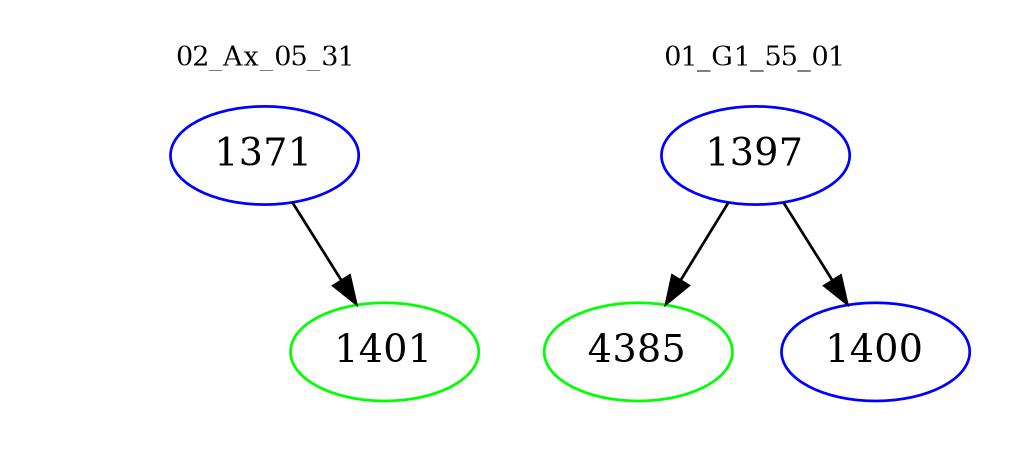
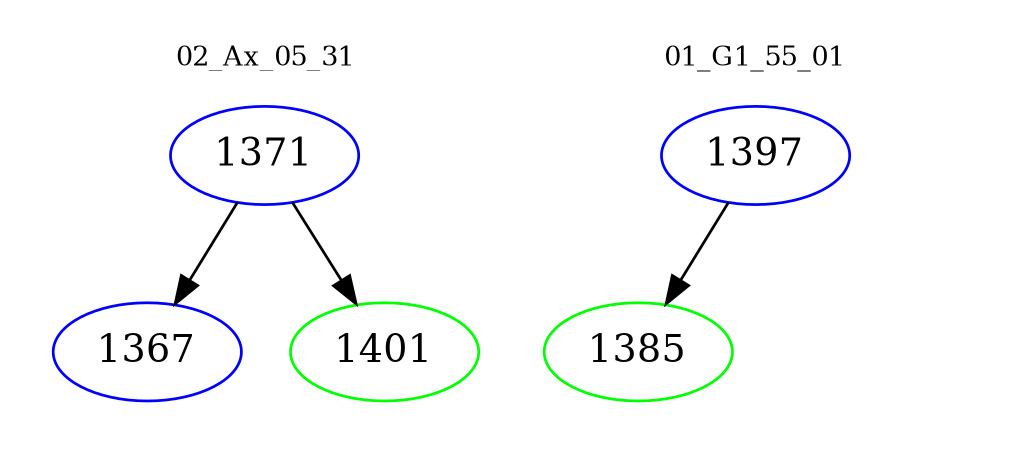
none -> (147, 352)
(638, 352) -> (638, 352)
(876, 352) -> none
